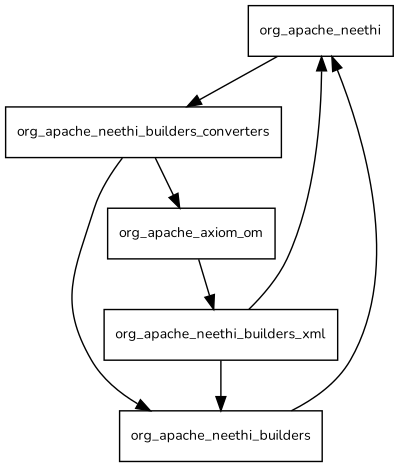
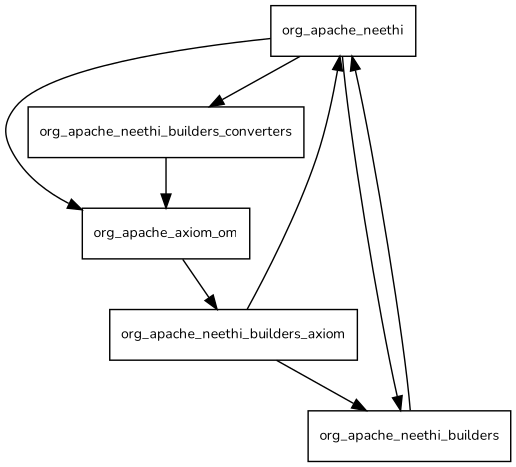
none -> (77, 74)
(73, 288) -> (366, 227)
(221, 335) -> (234, 335)
